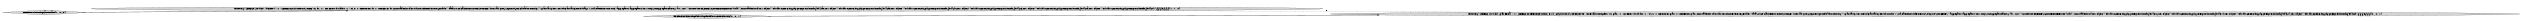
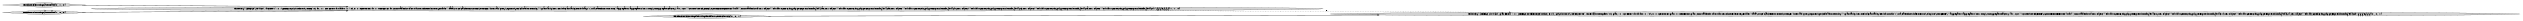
none -> (44, 5)
